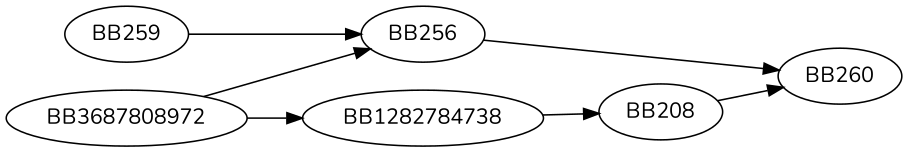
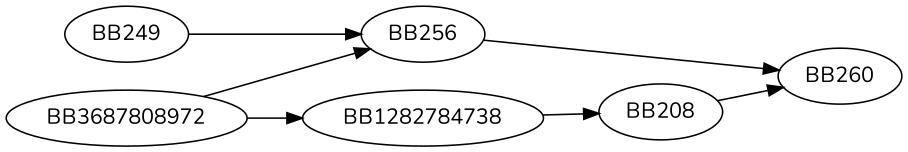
(127, 34) -> (127, 34)
